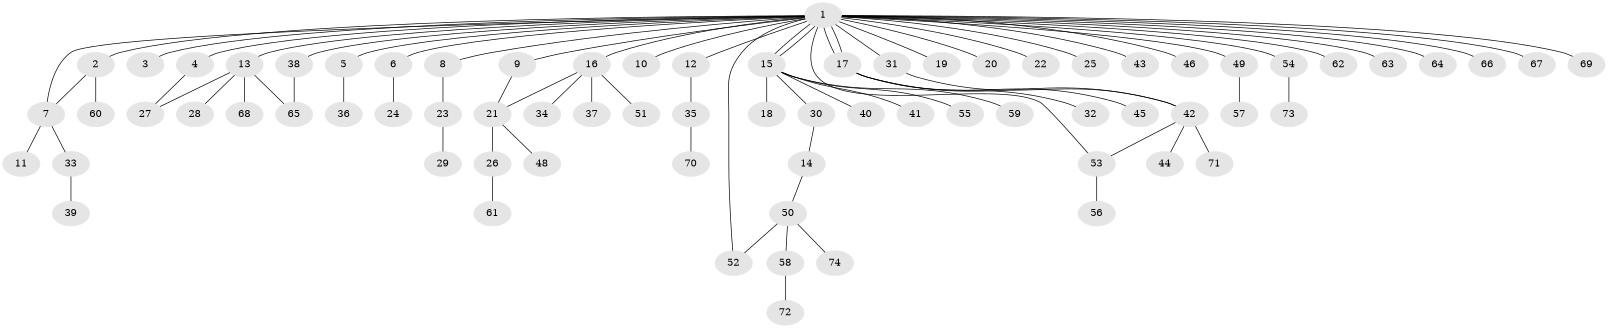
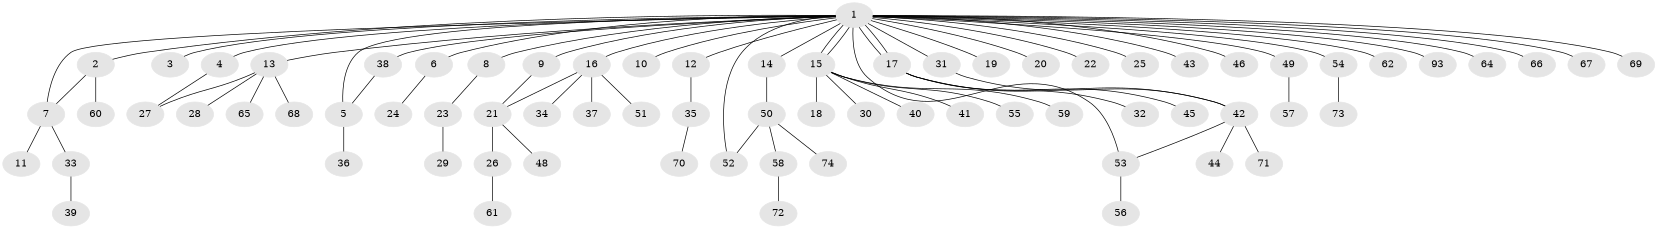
(1388, 65) -> (1438, 65)
(294, 90) -> (363, 90)
(812, 139) -> (811, 40)
